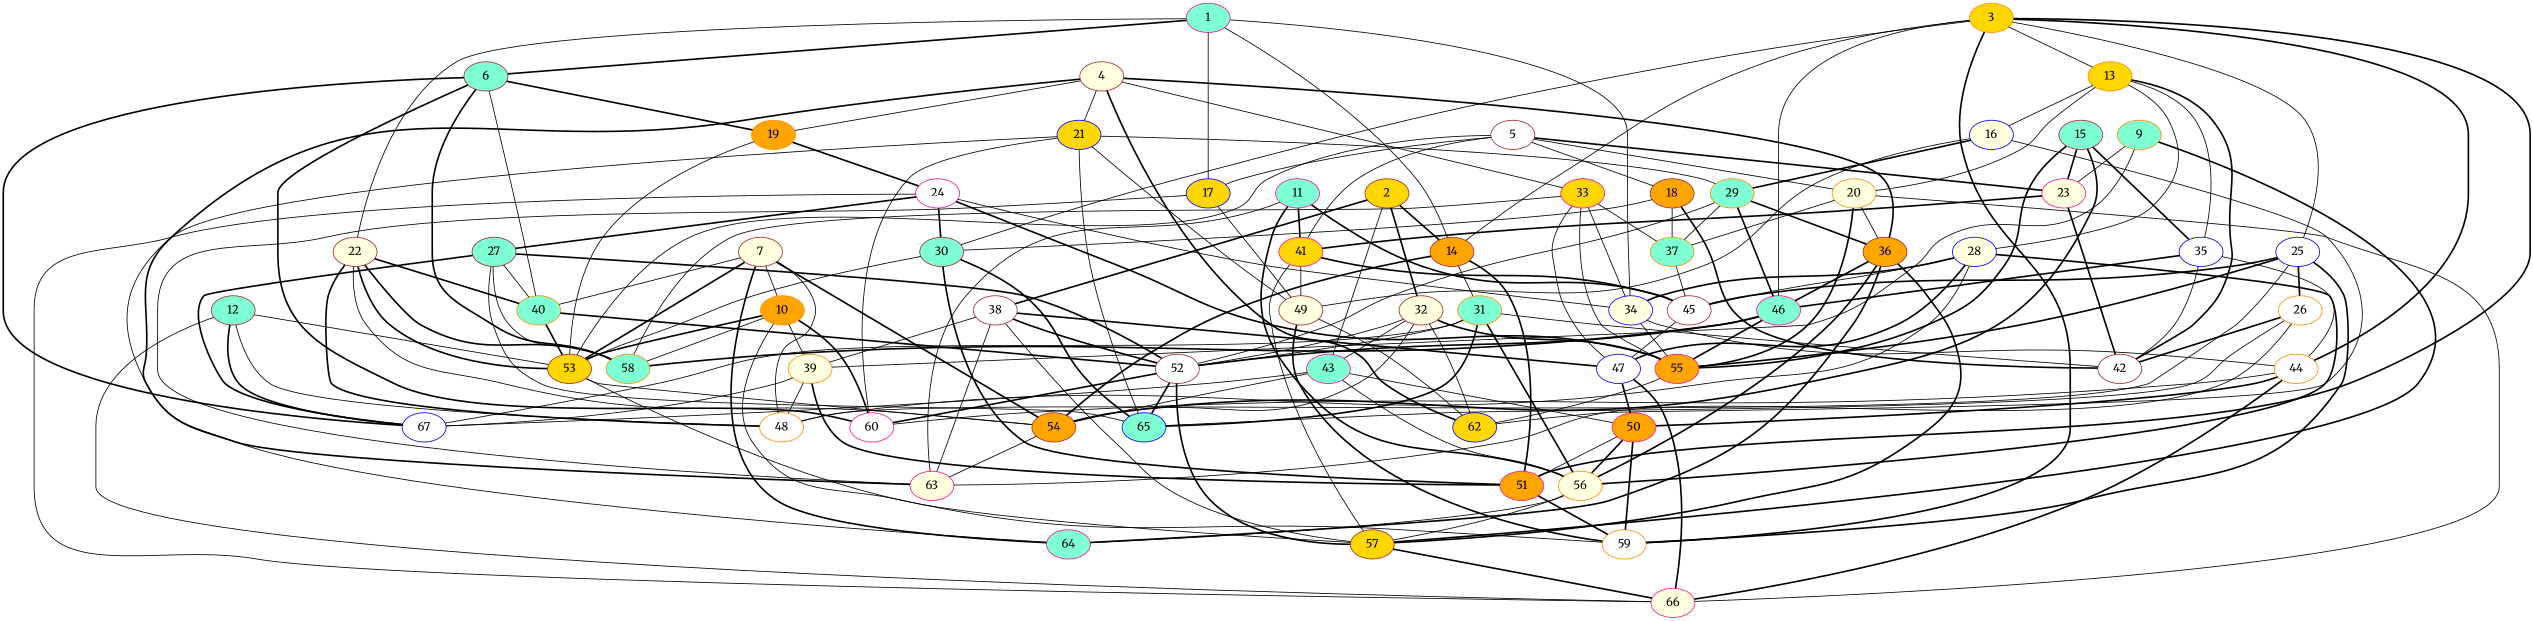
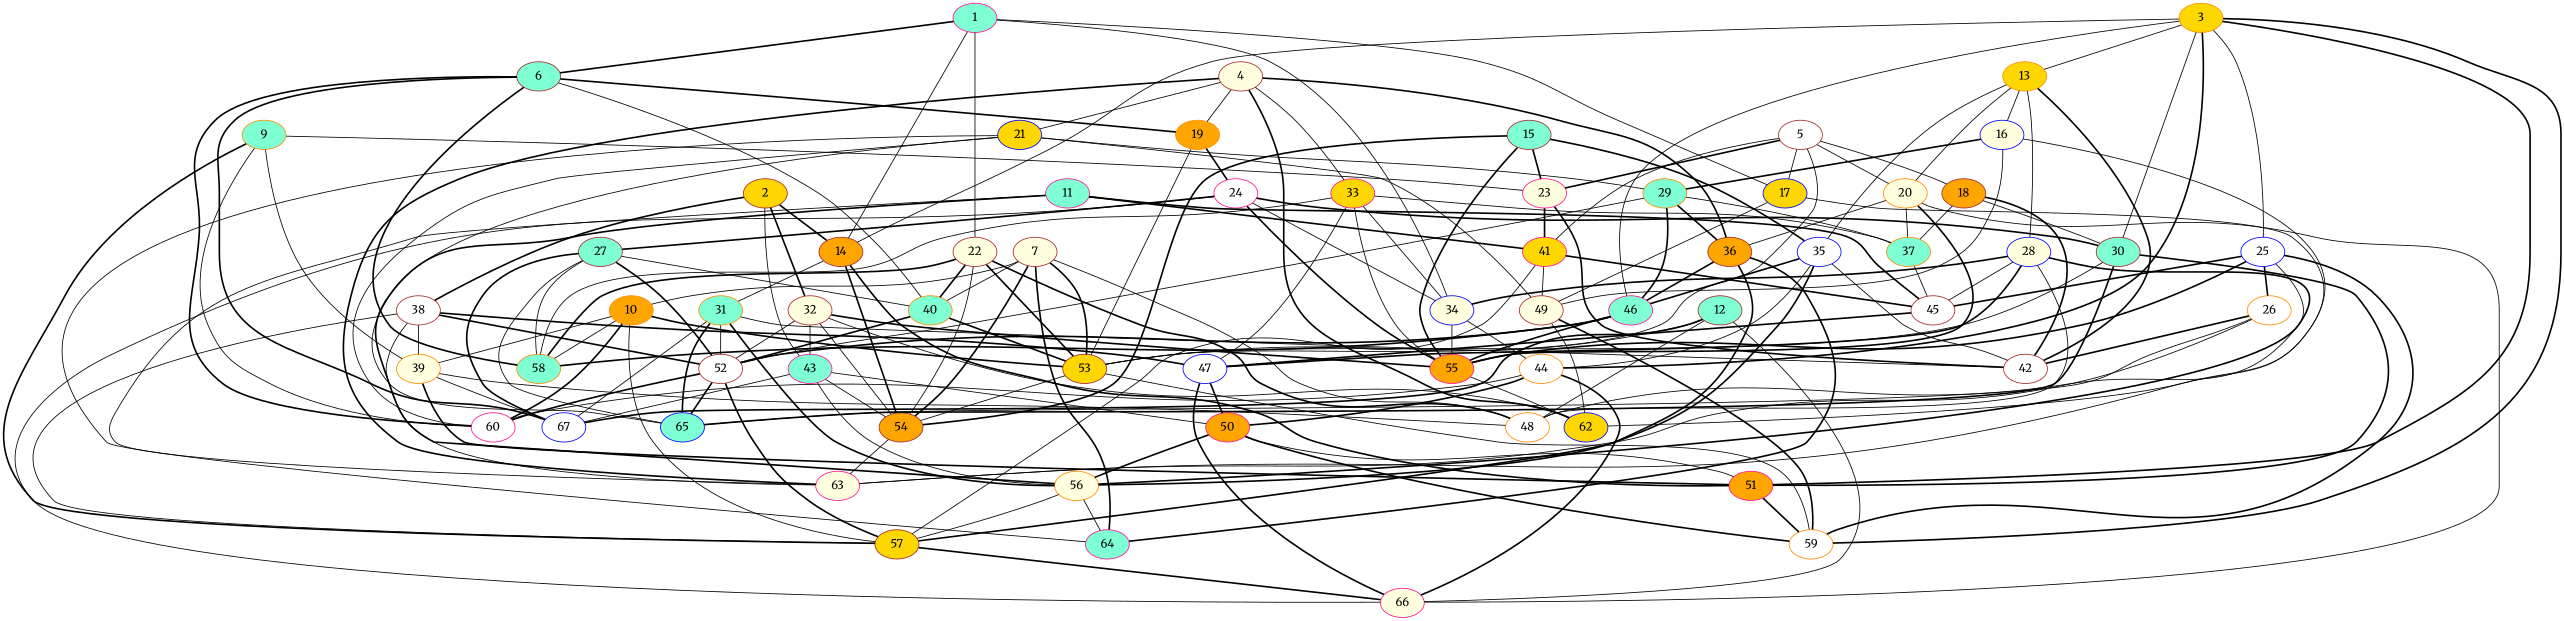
(1649, 343) -> (1706, 329)
none -> (239, 366)
(1758, 383) -> (1494, 465)
